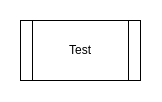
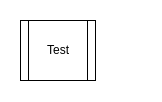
(81, 51) -> (58, 51)
